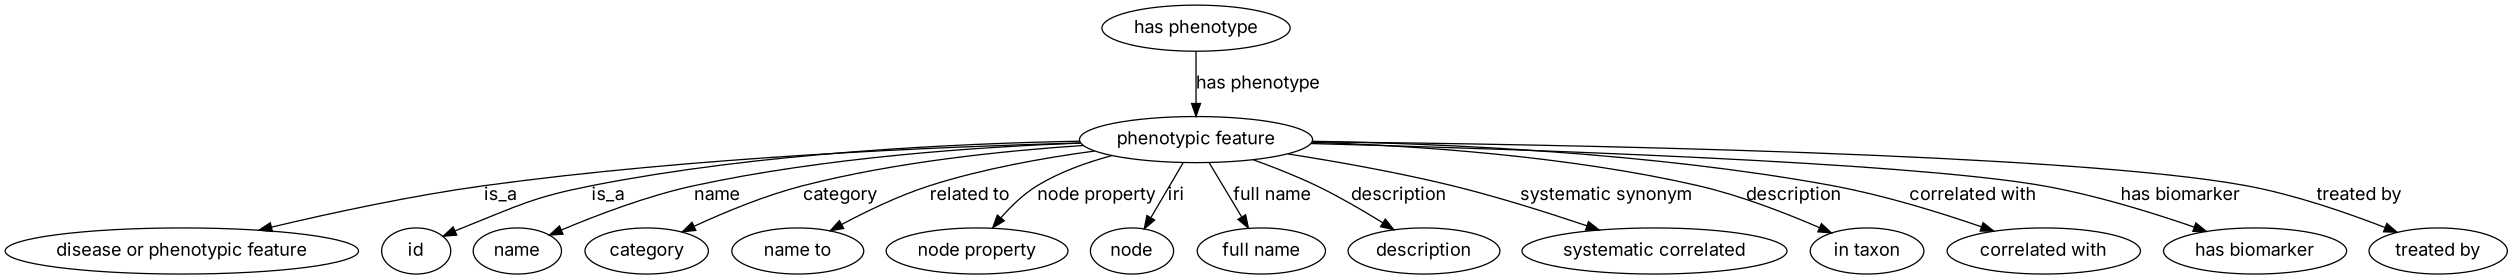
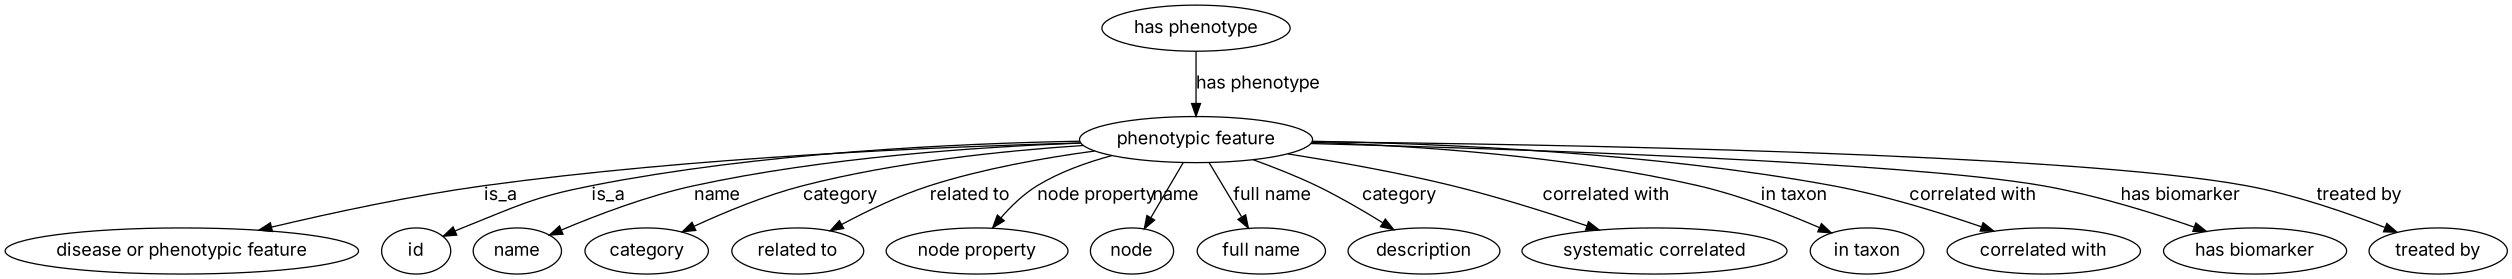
(1176, 195) -> (1176, 195)
(1399, 195) -> (1399, 195)
(1606, 195) -> (1606, 195)
(1794, 195) -> (1794, 195)
(798, 251) -> (798, 251)
